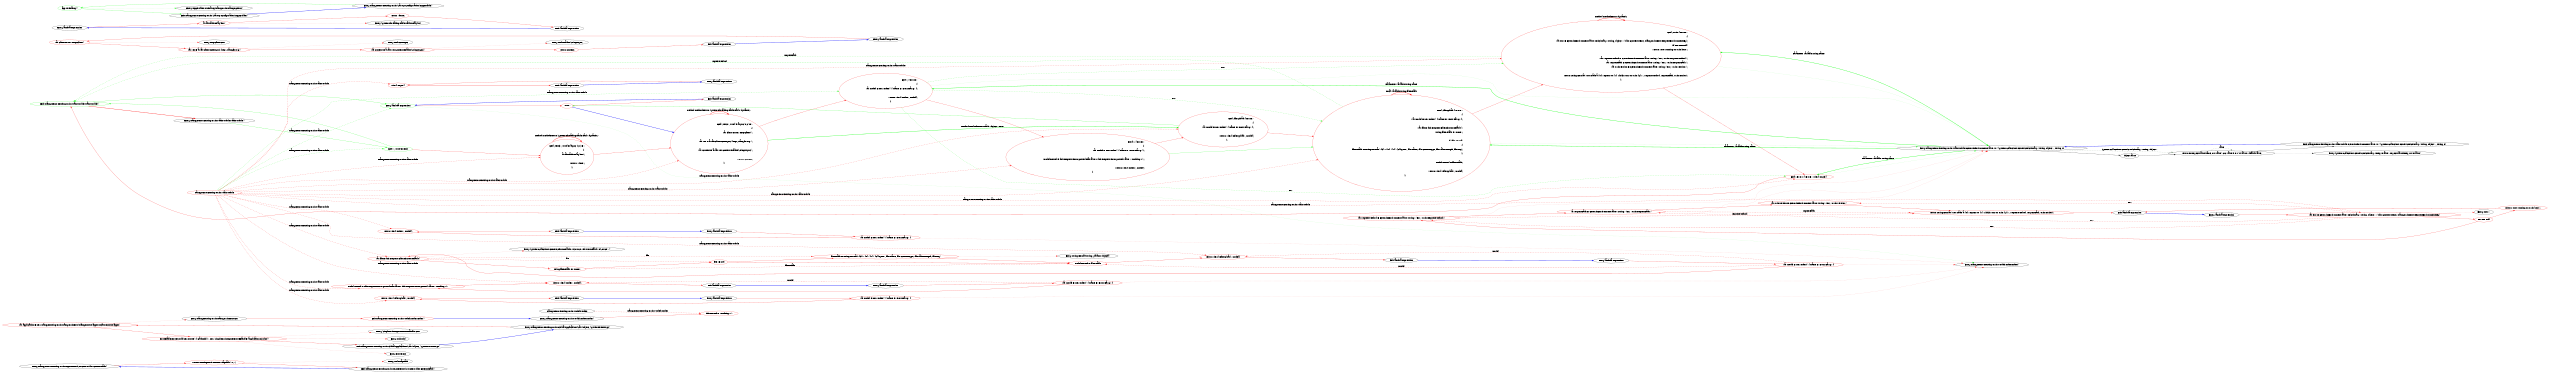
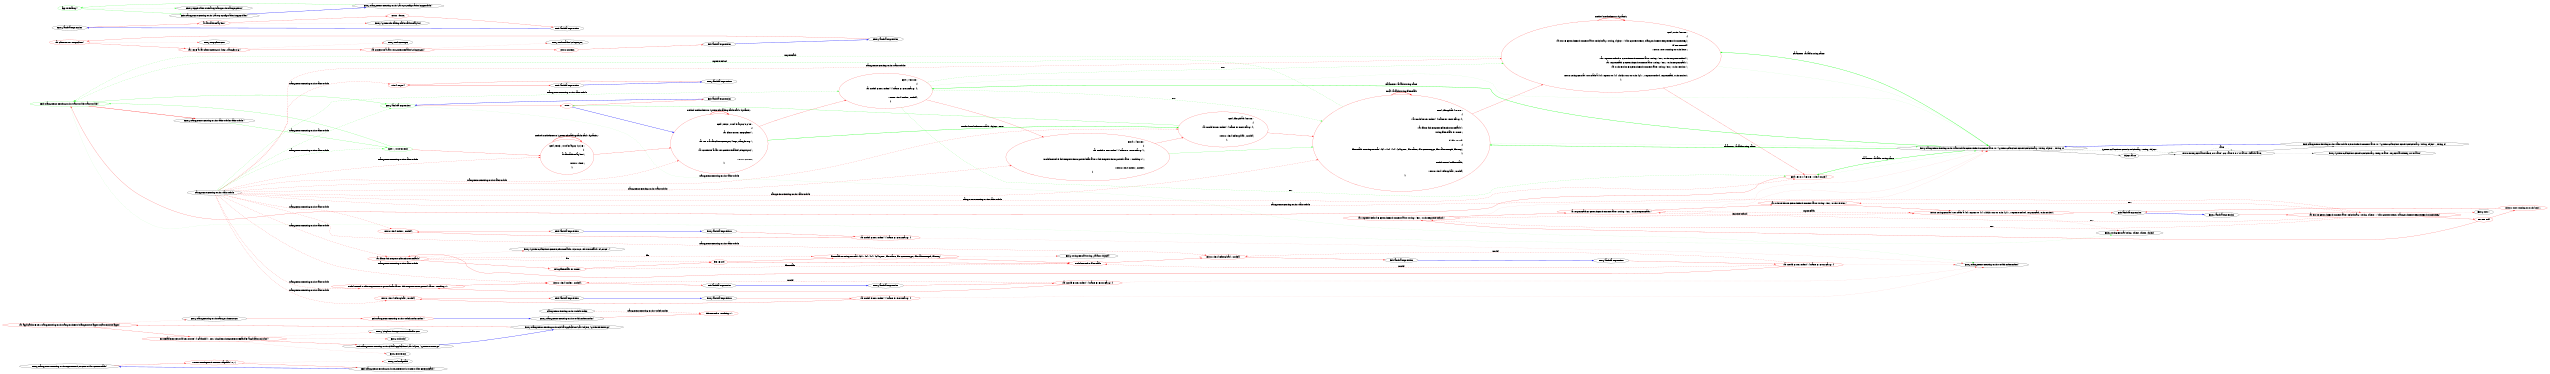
(214, 193) -> (214, 193)
none -> (2130, 233)
